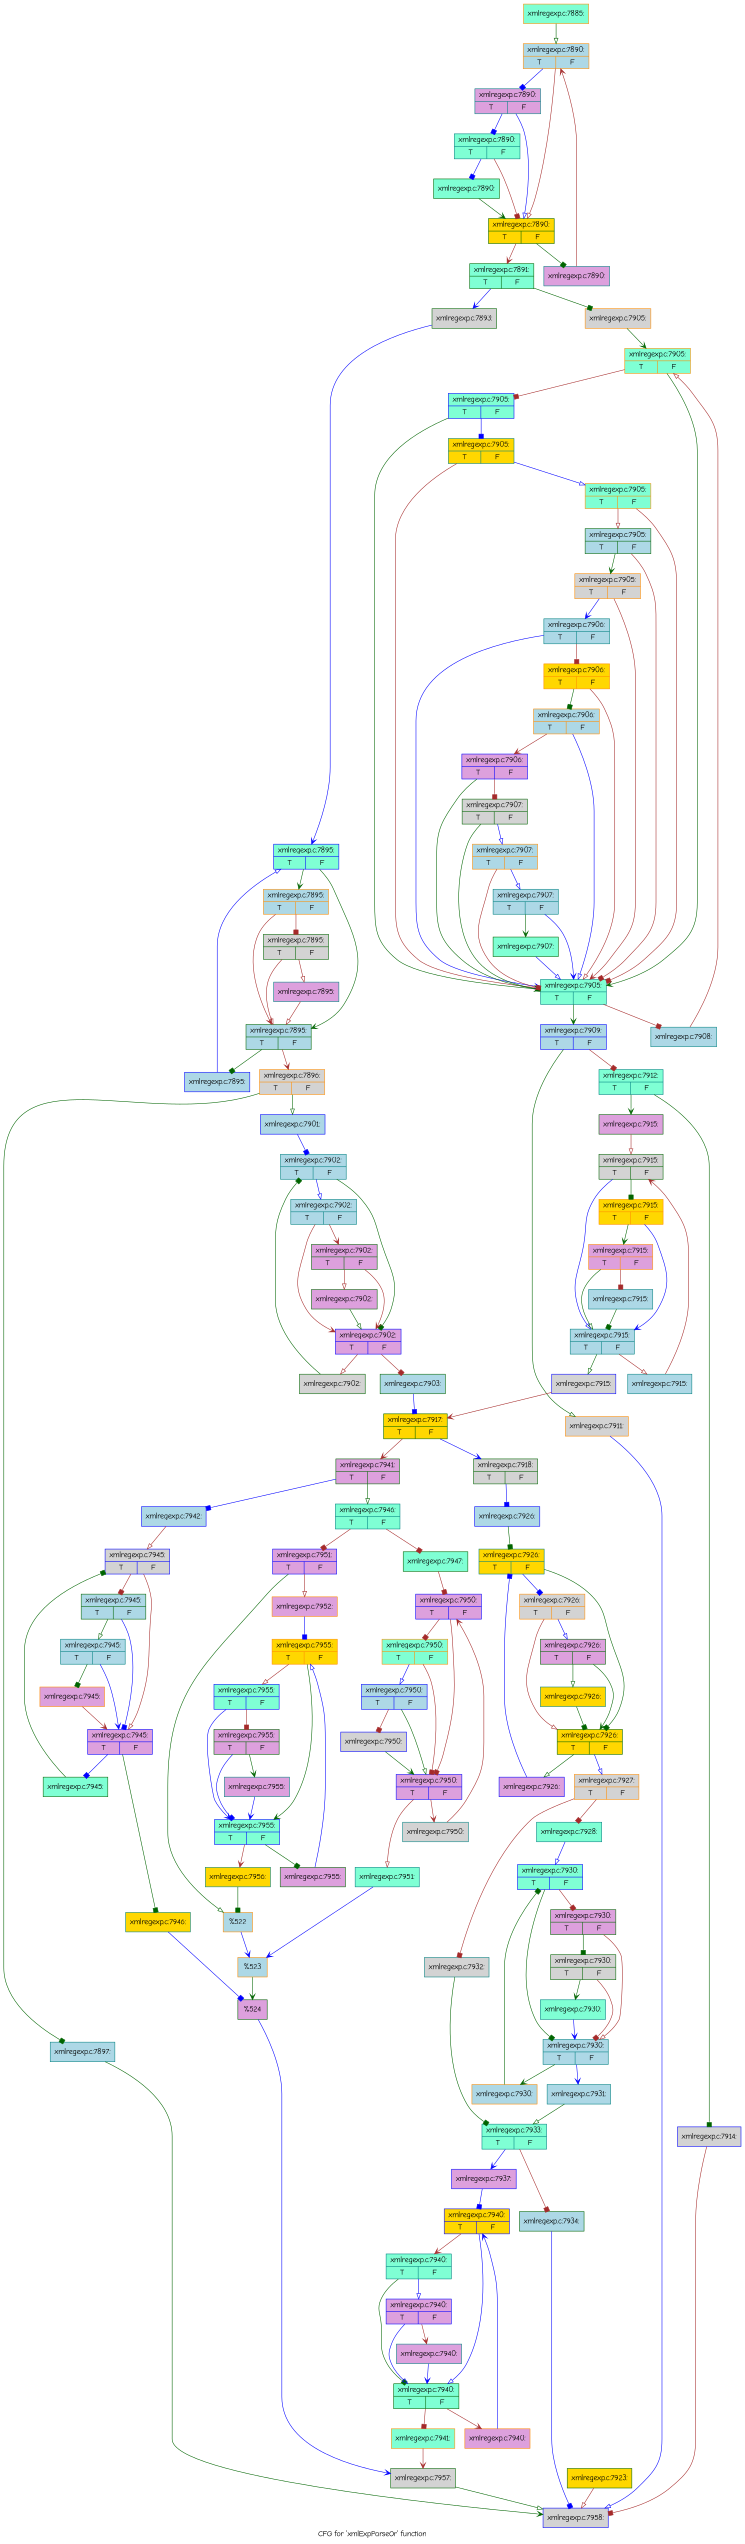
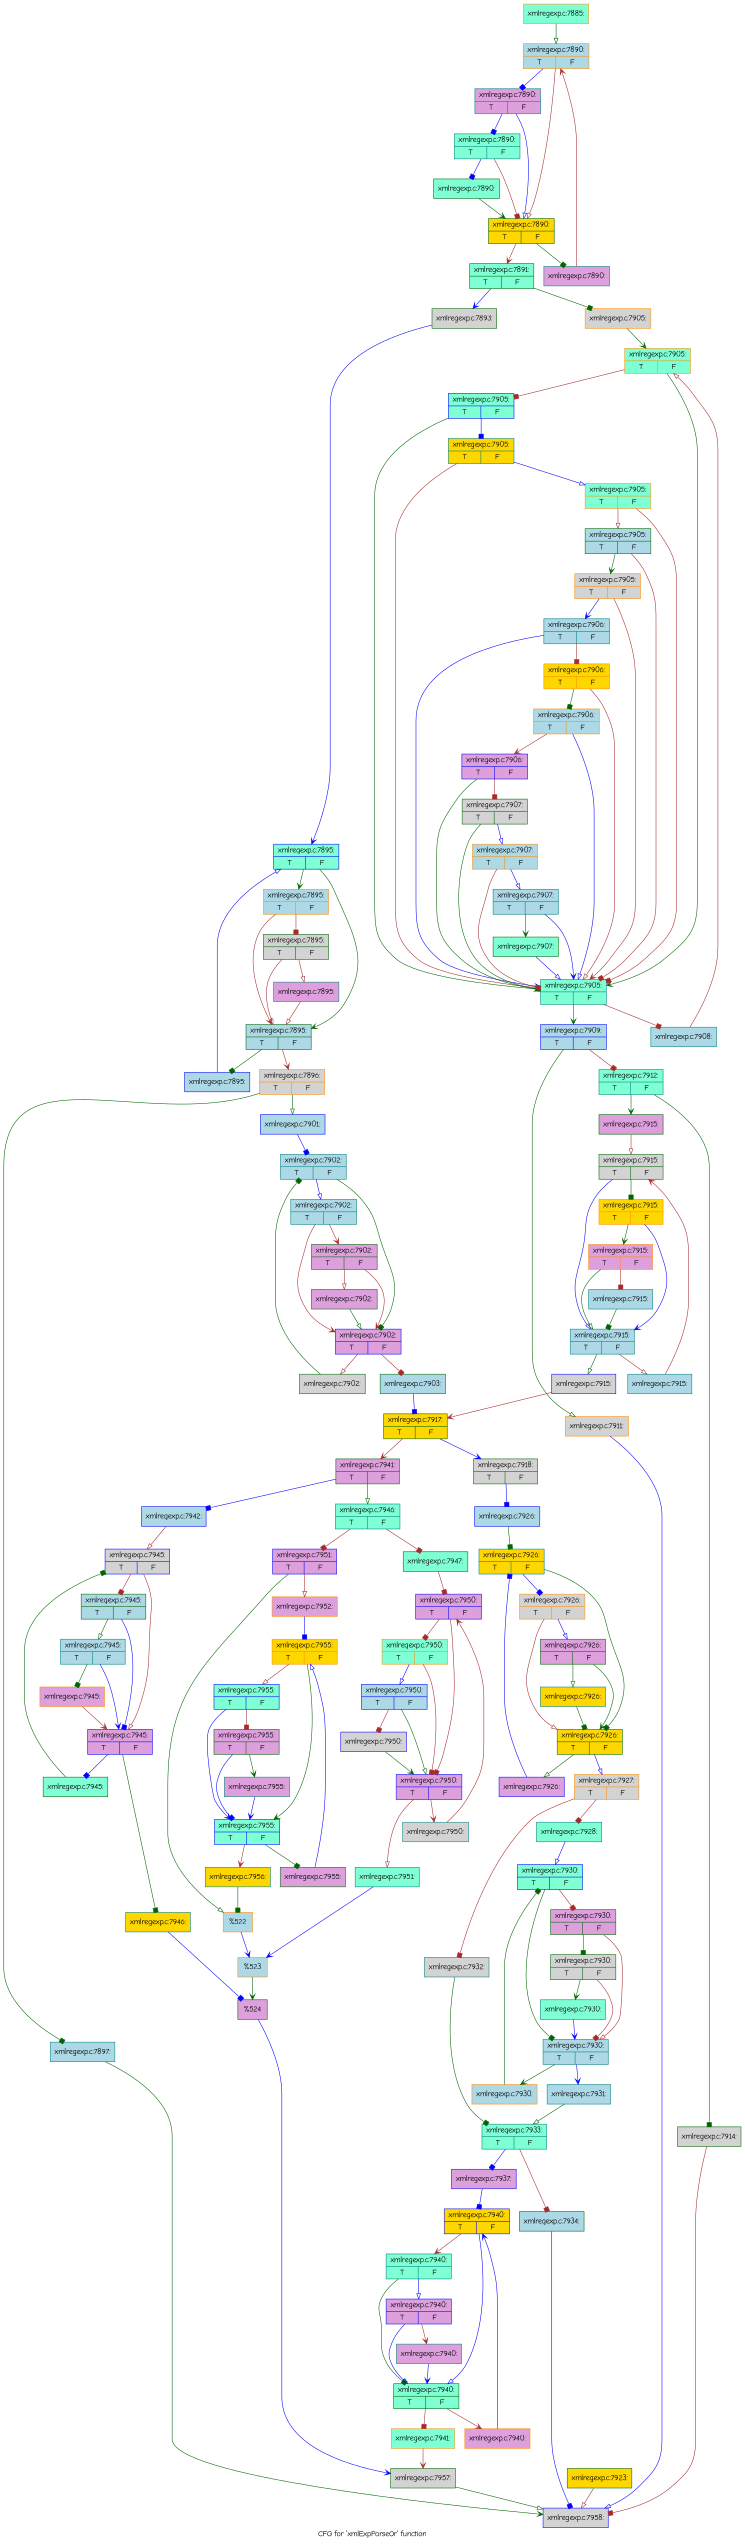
(709, 2137) -> (709, 2137)
(500, 2157) -> (500, 2157)
